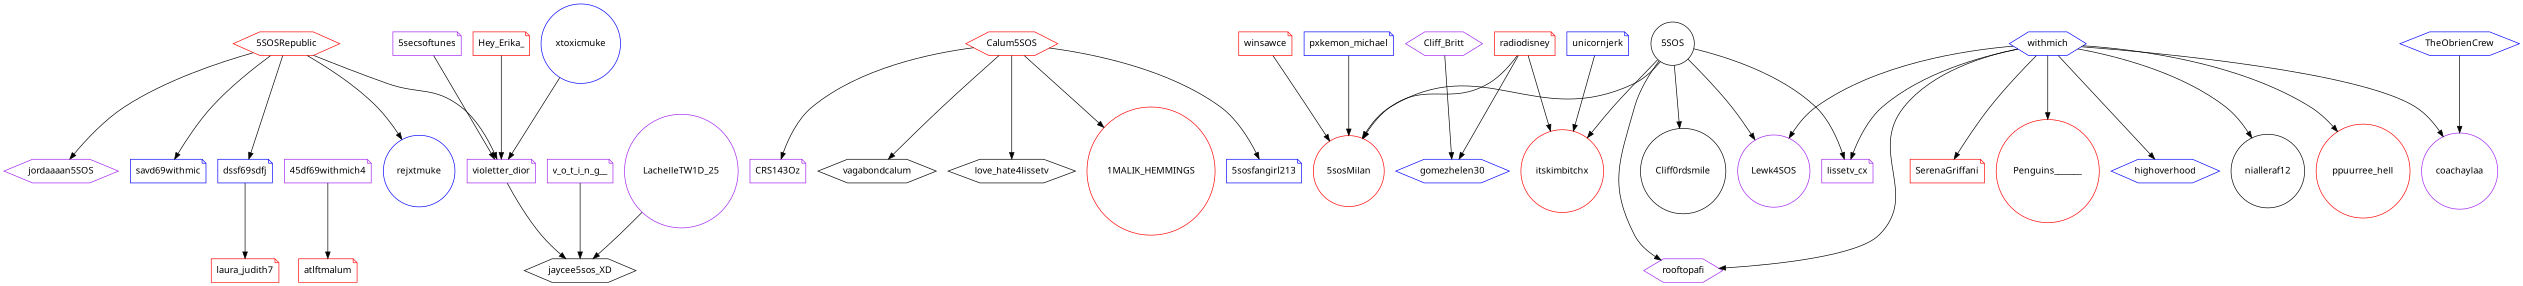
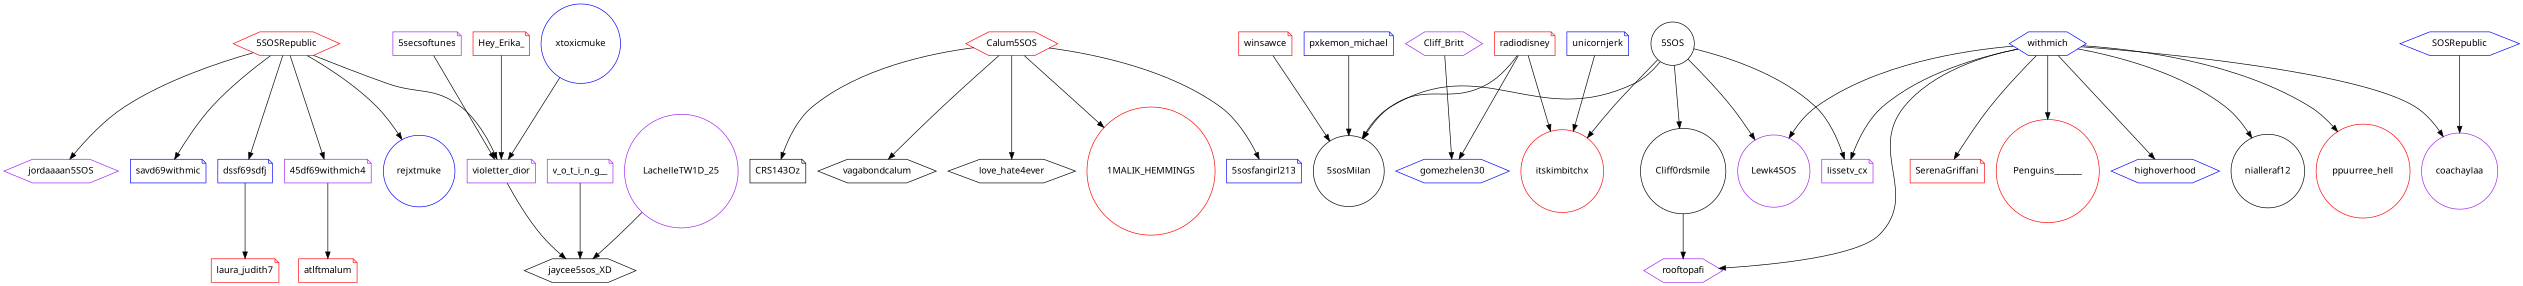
(2460, 44) -> (2460, 44)
none -> (306, 104)
(1621, 161) -> (1683, 233)
(778, 171) -> (778, 171)
(1012, 171) -> (1012, 171)
(1349, 171) -> (1349, 171)
